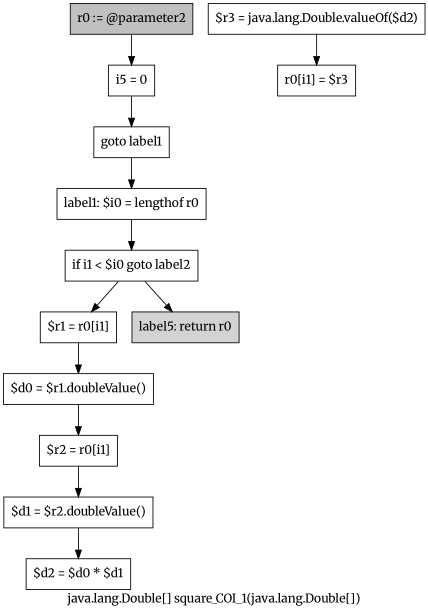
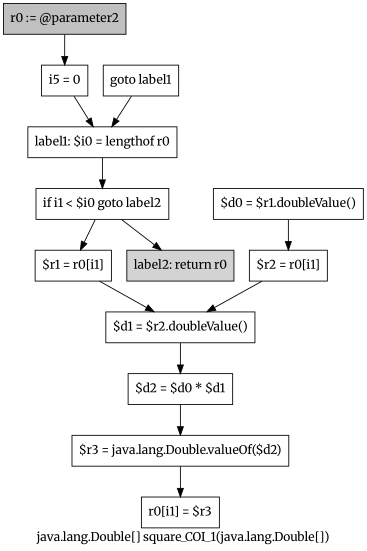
(132, 107) -> (81, 108)
(186, 327) -> (180, 266)
(78, 354) -> (123, 294)
none -> (180, 416)
